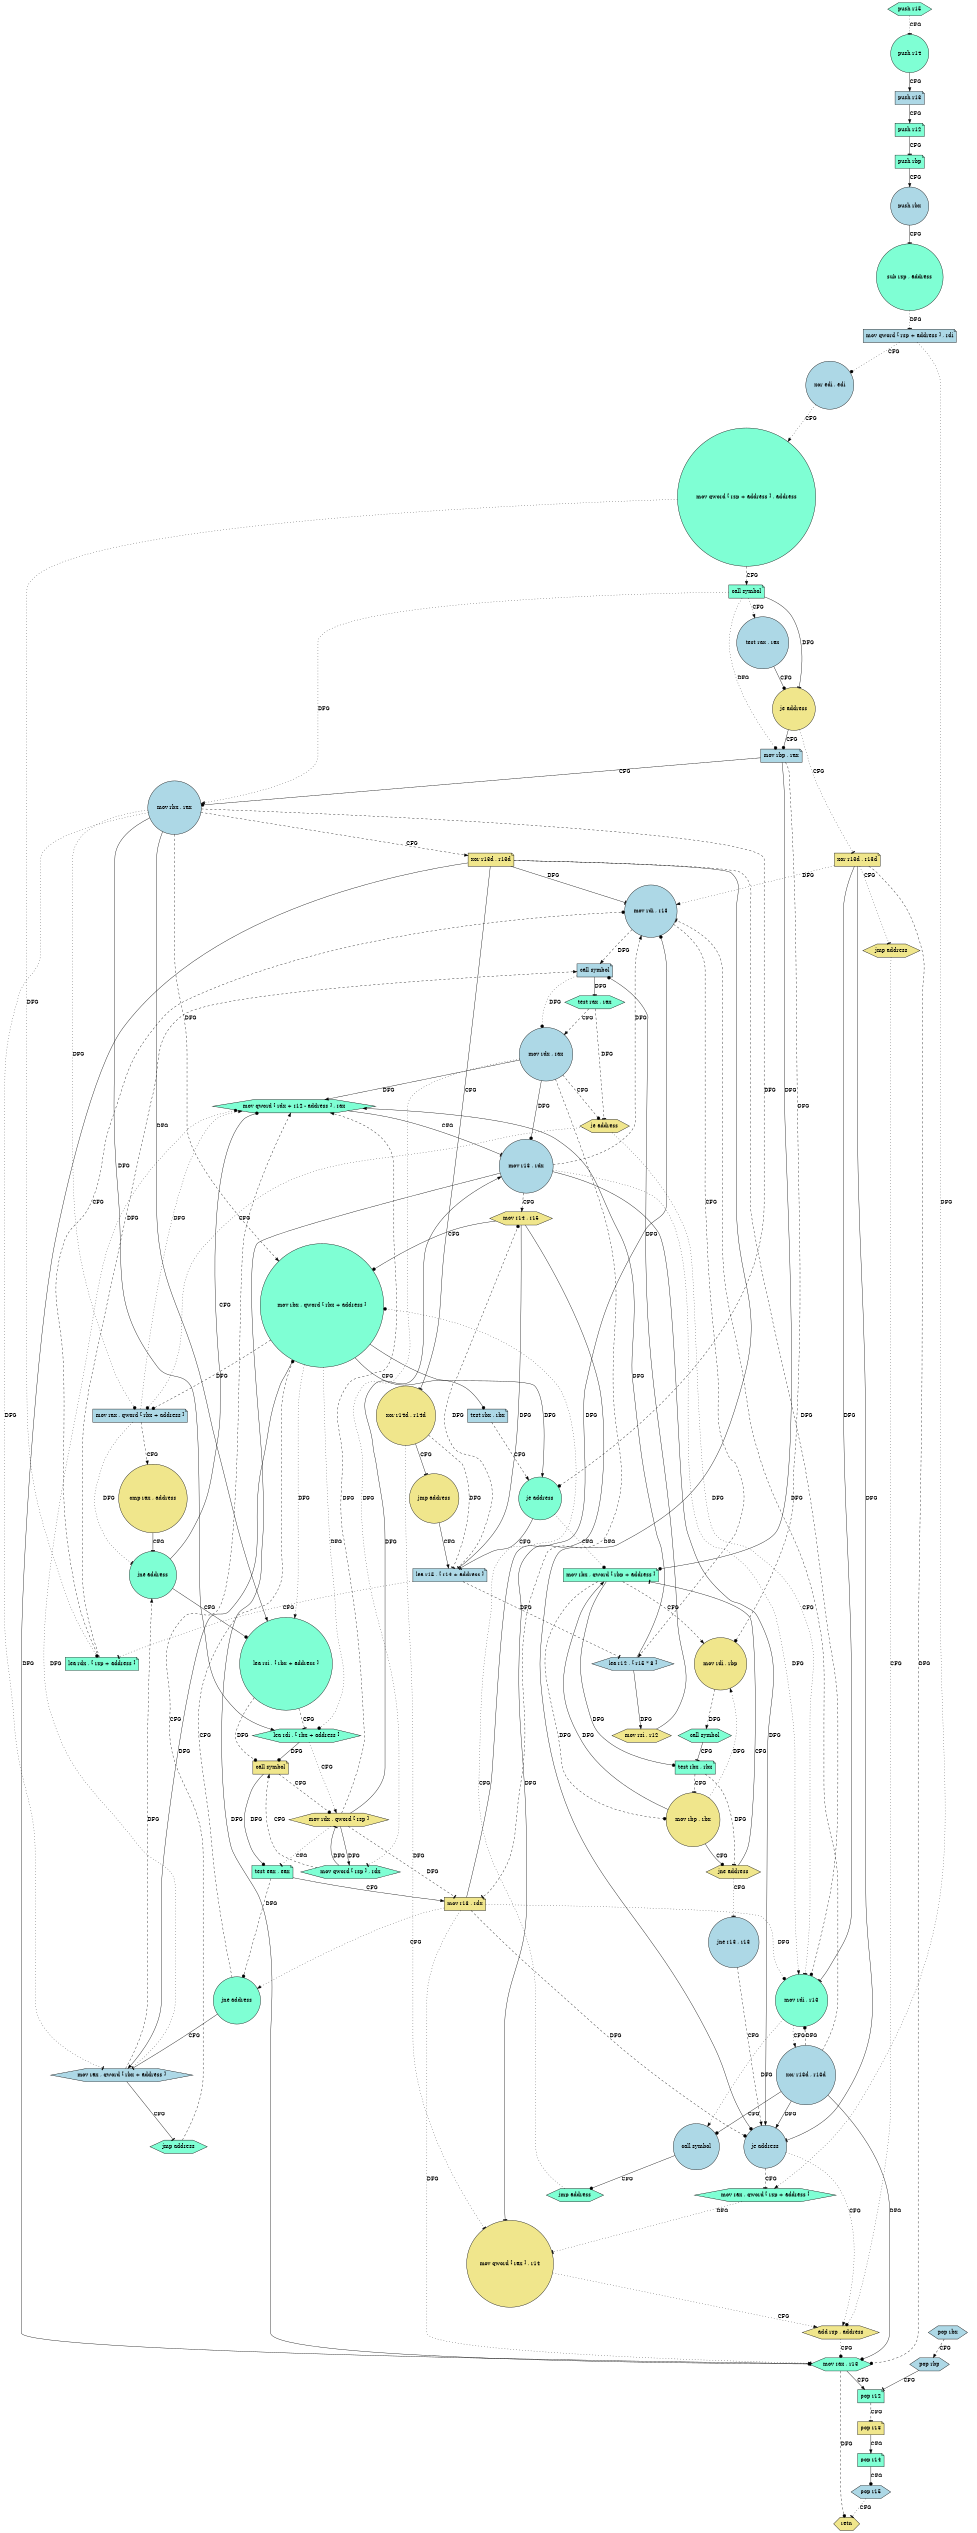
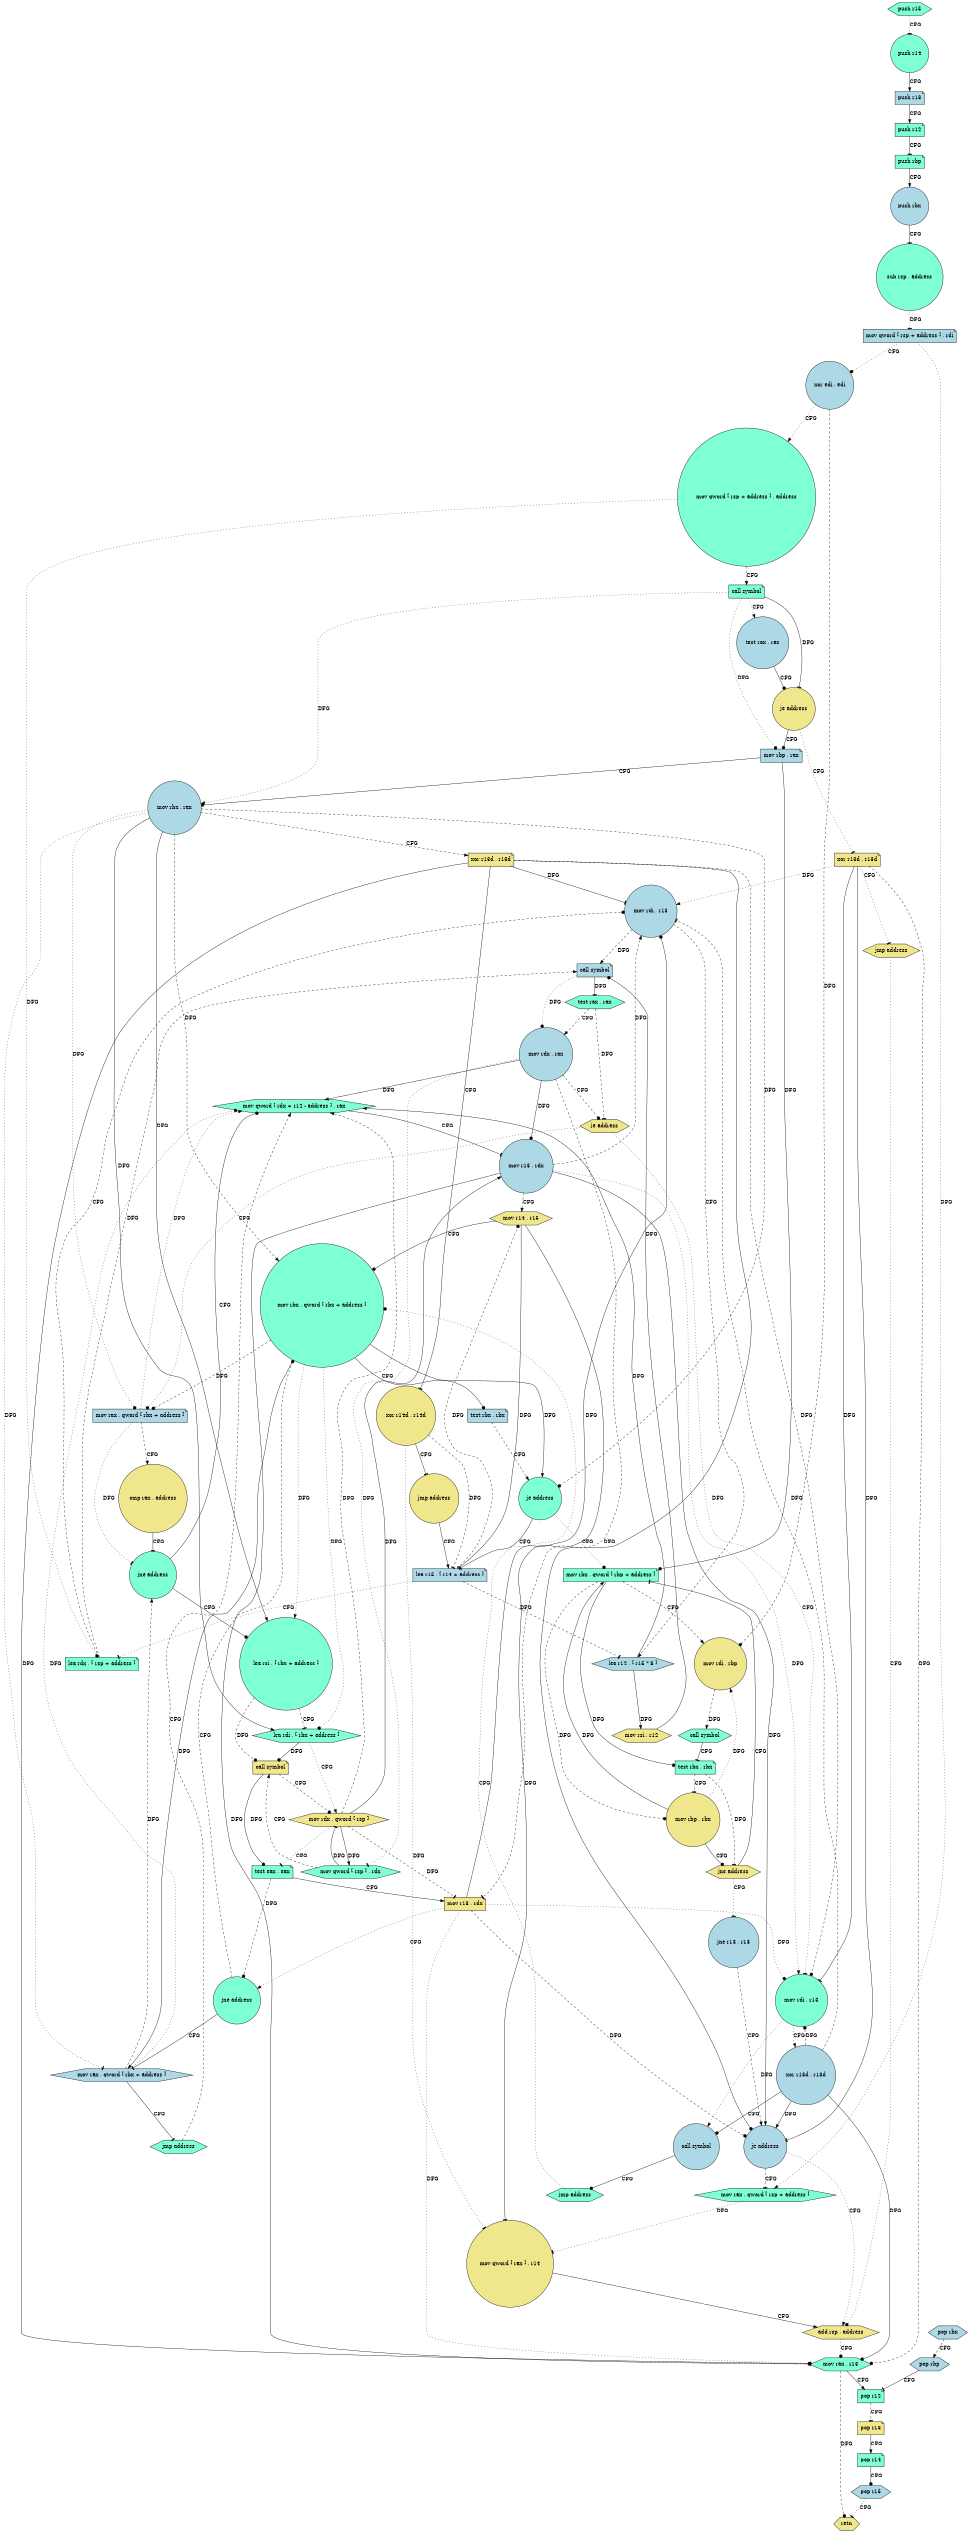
(799, 1207) -> (824, 1035)
(683, 2300) -> (683, 2300)
